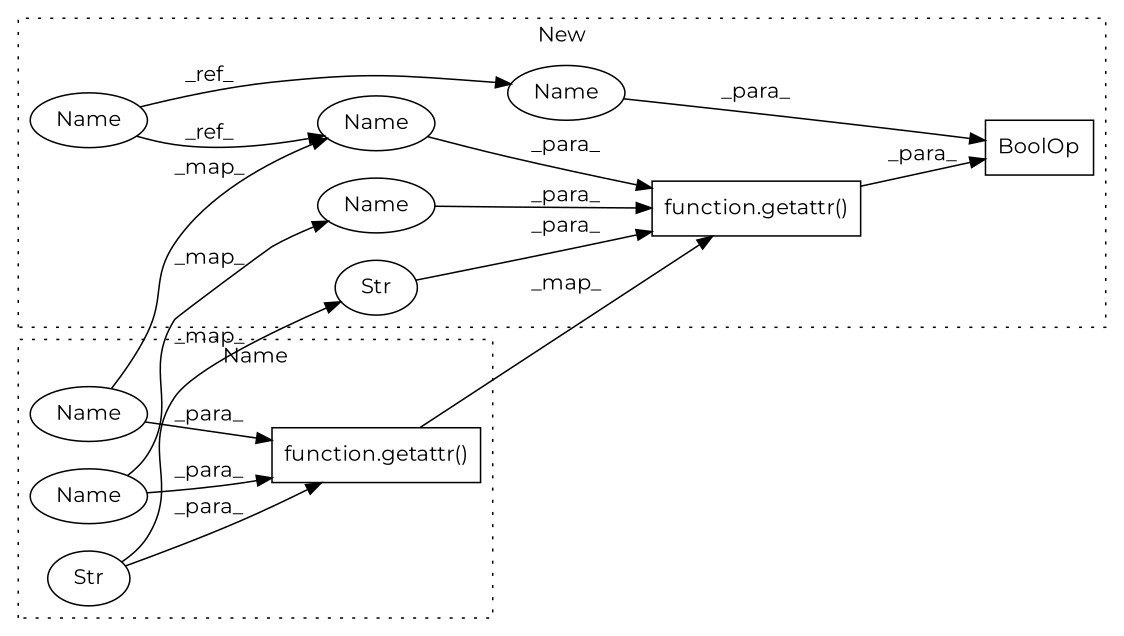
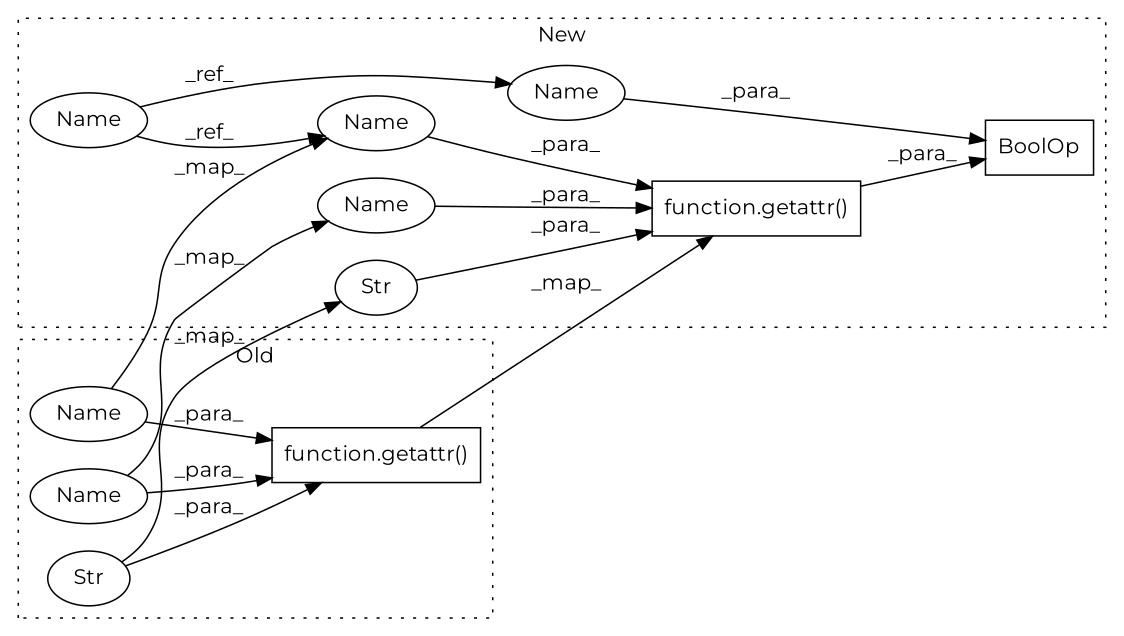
(256, 357) -> (256, 357)
